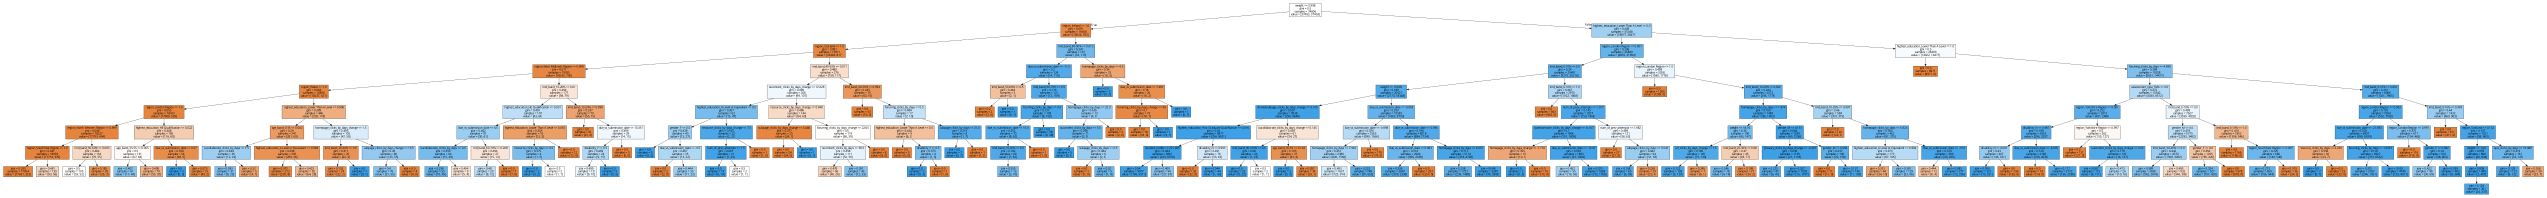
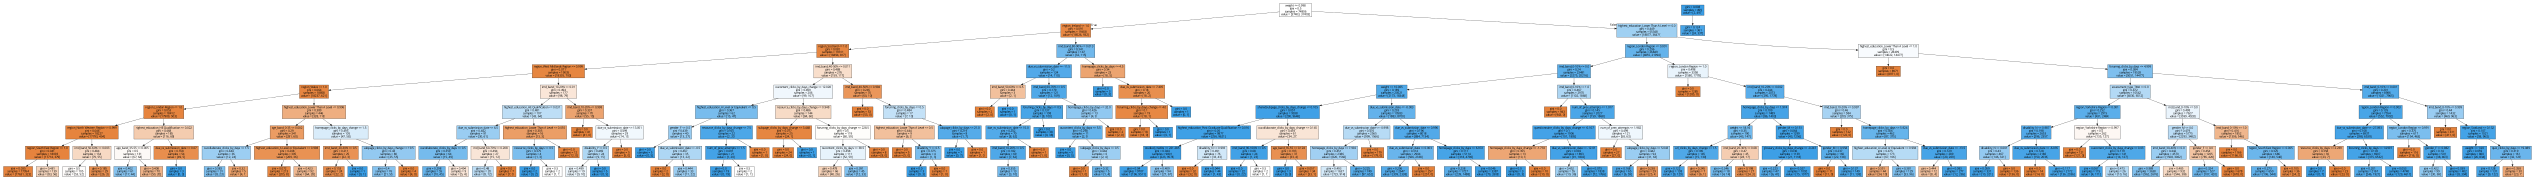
(2477, 162) -> none
(200, 172) -> none
